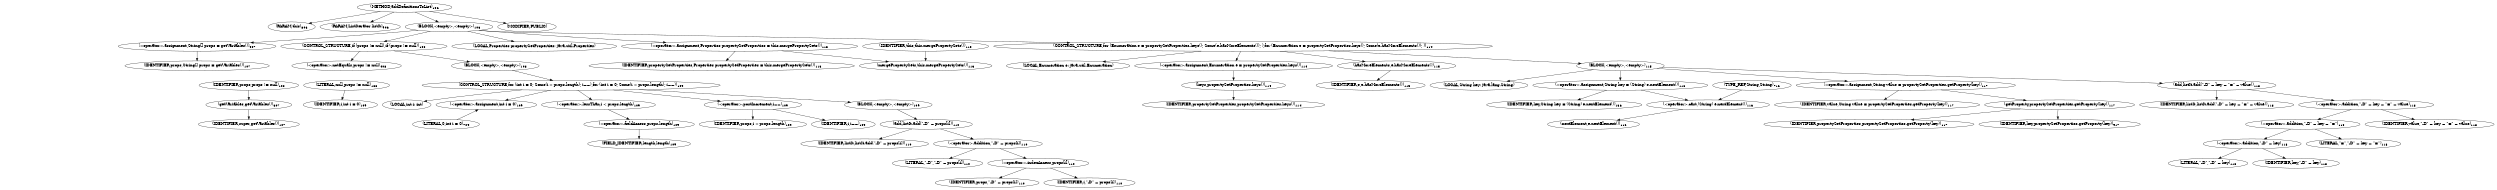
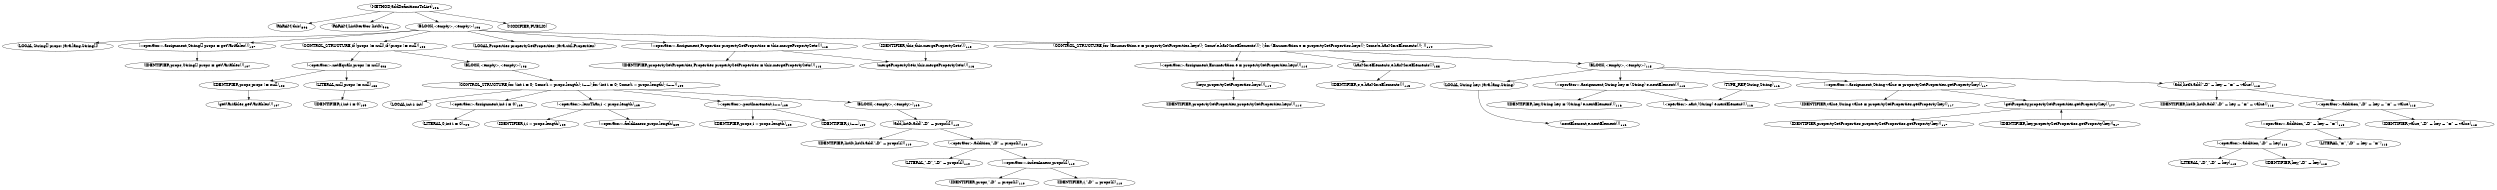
none -> (58, 46)
(252, 46) -> (252, 46)
(1437, 65) -> (1437, 65)
(1068, 66) -> none
none -> (347, 74)
none -> (299, 75)
(1777, 85) -> (1777, 85)
(277, 104) -> (277, 104)
(1619, 104) -> (1619, 104)
(2112, 104) -> (2112, 104)
(2058, 113) -> (2061, 116)
(1651, 114) -> (1504, 118)
(466, 115) -> (466, 114)
(249, 124) -> none
none -> (532, 124)
(676, 124) -> (676, 124)
(639, 144) -> none
